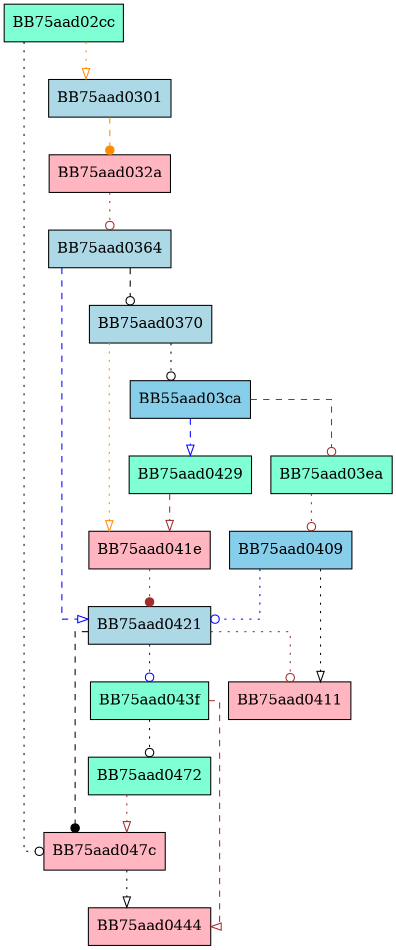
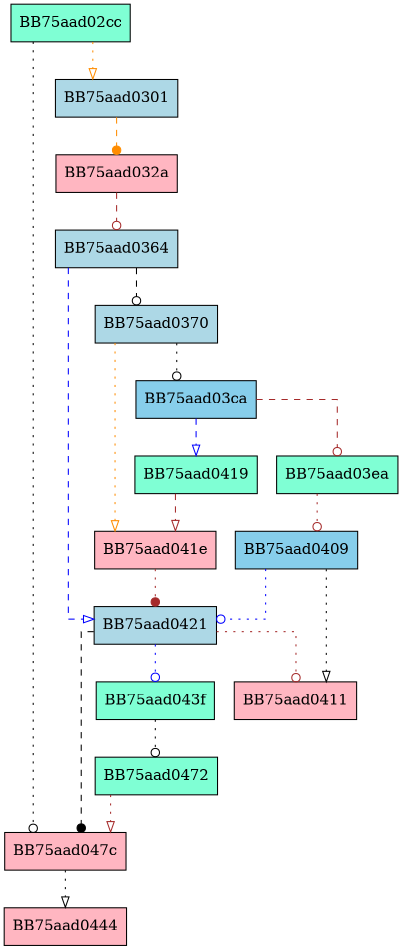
(110, 207) -> (117, 207)
(190, 400) -> (196, 400)
(190, 475) -> (196, 475)
(220, 809) -> none
